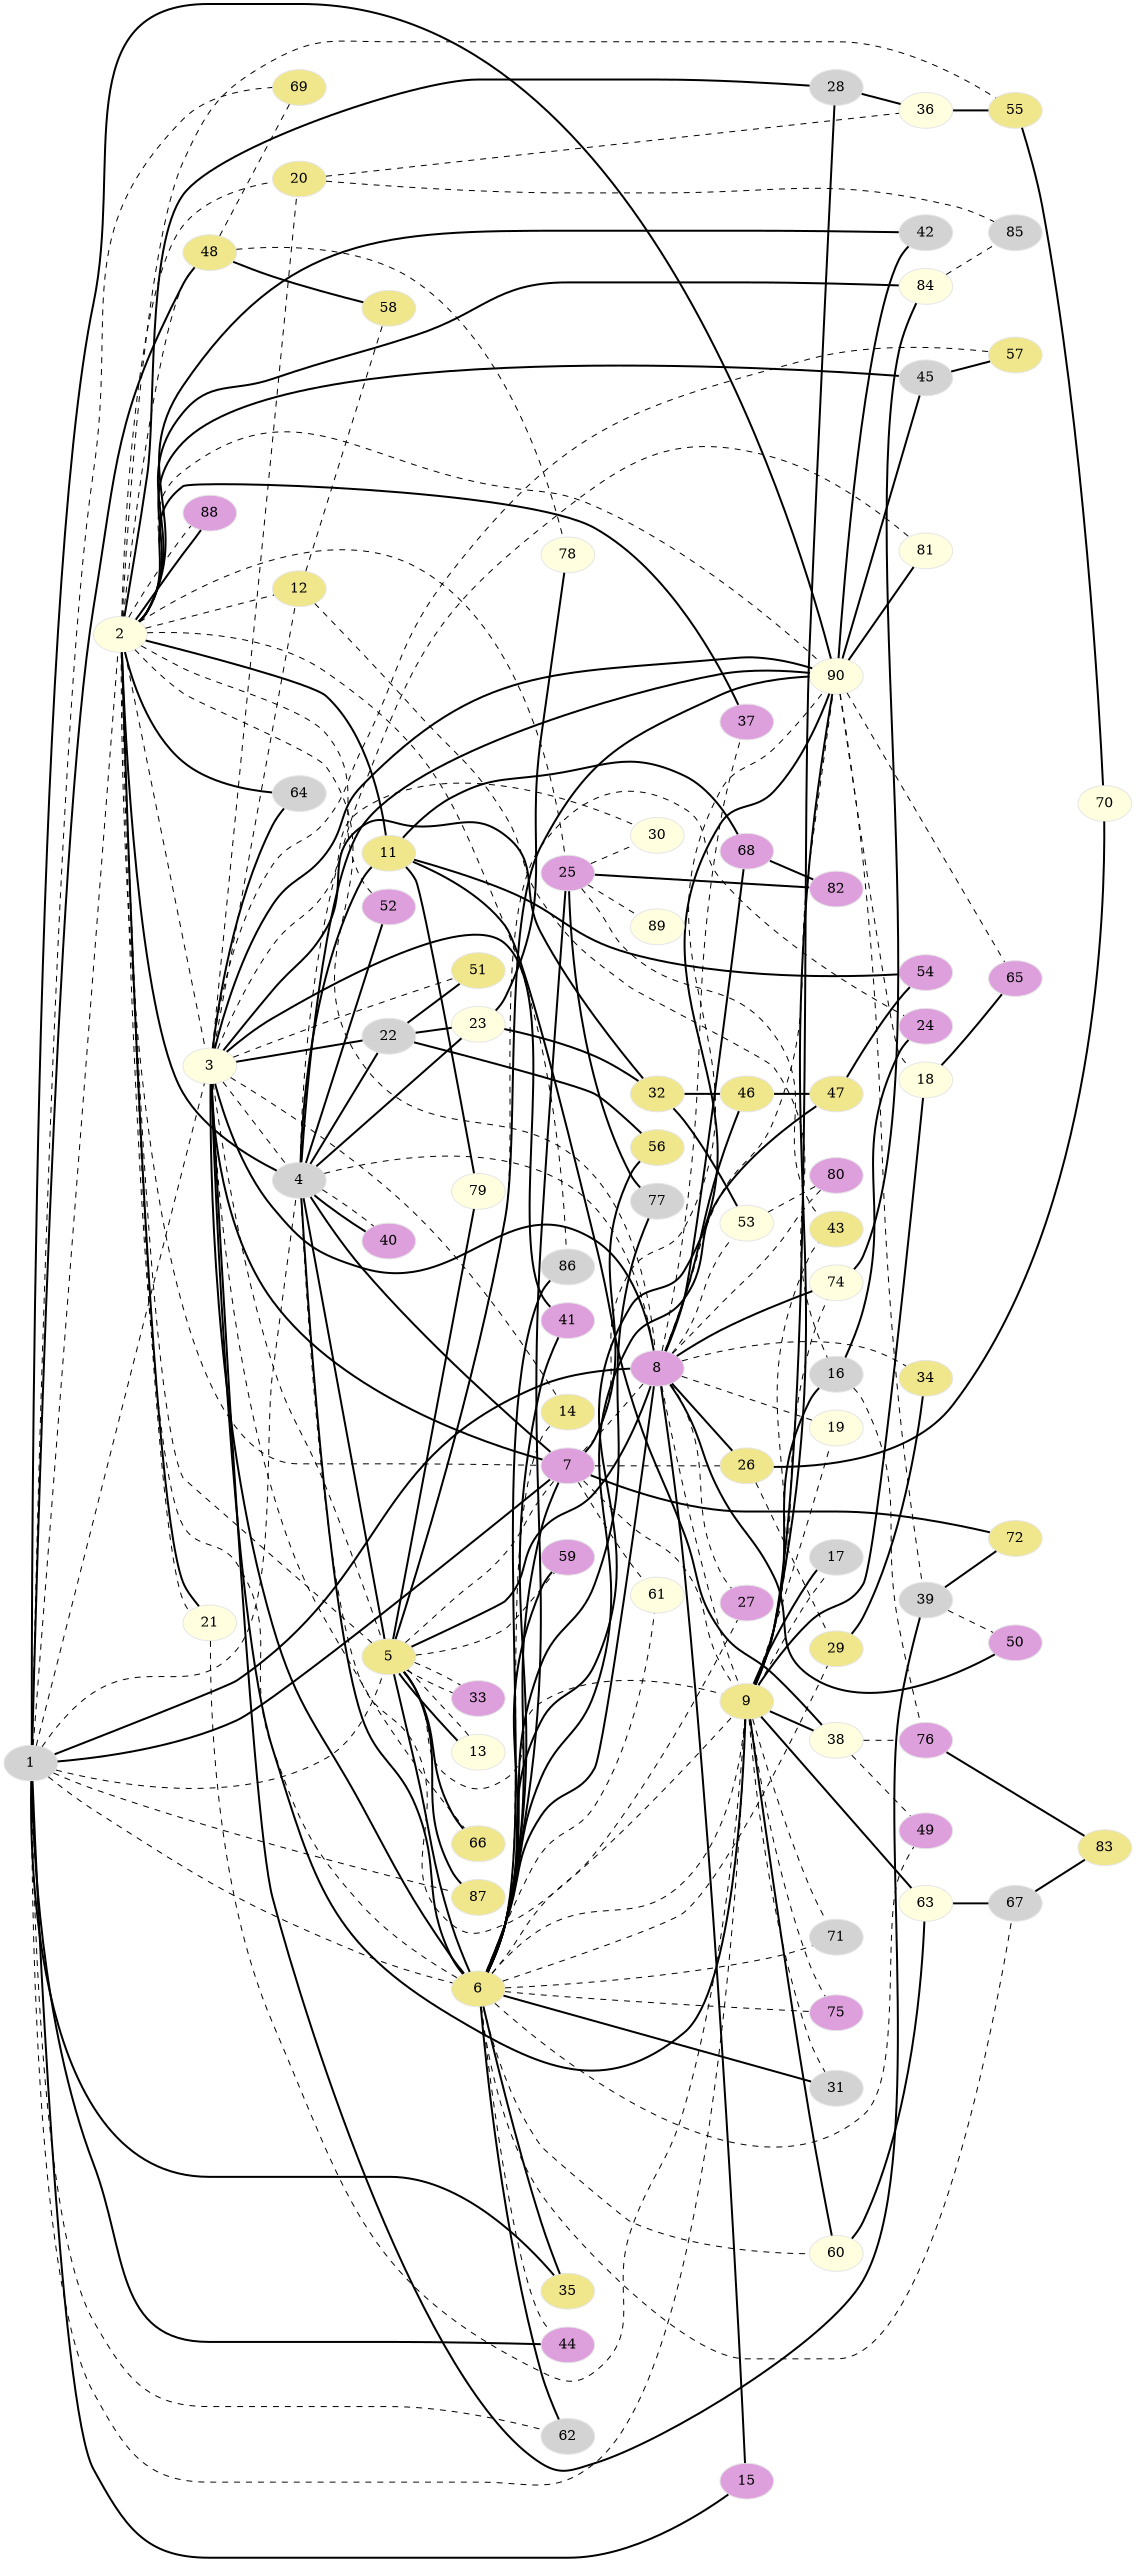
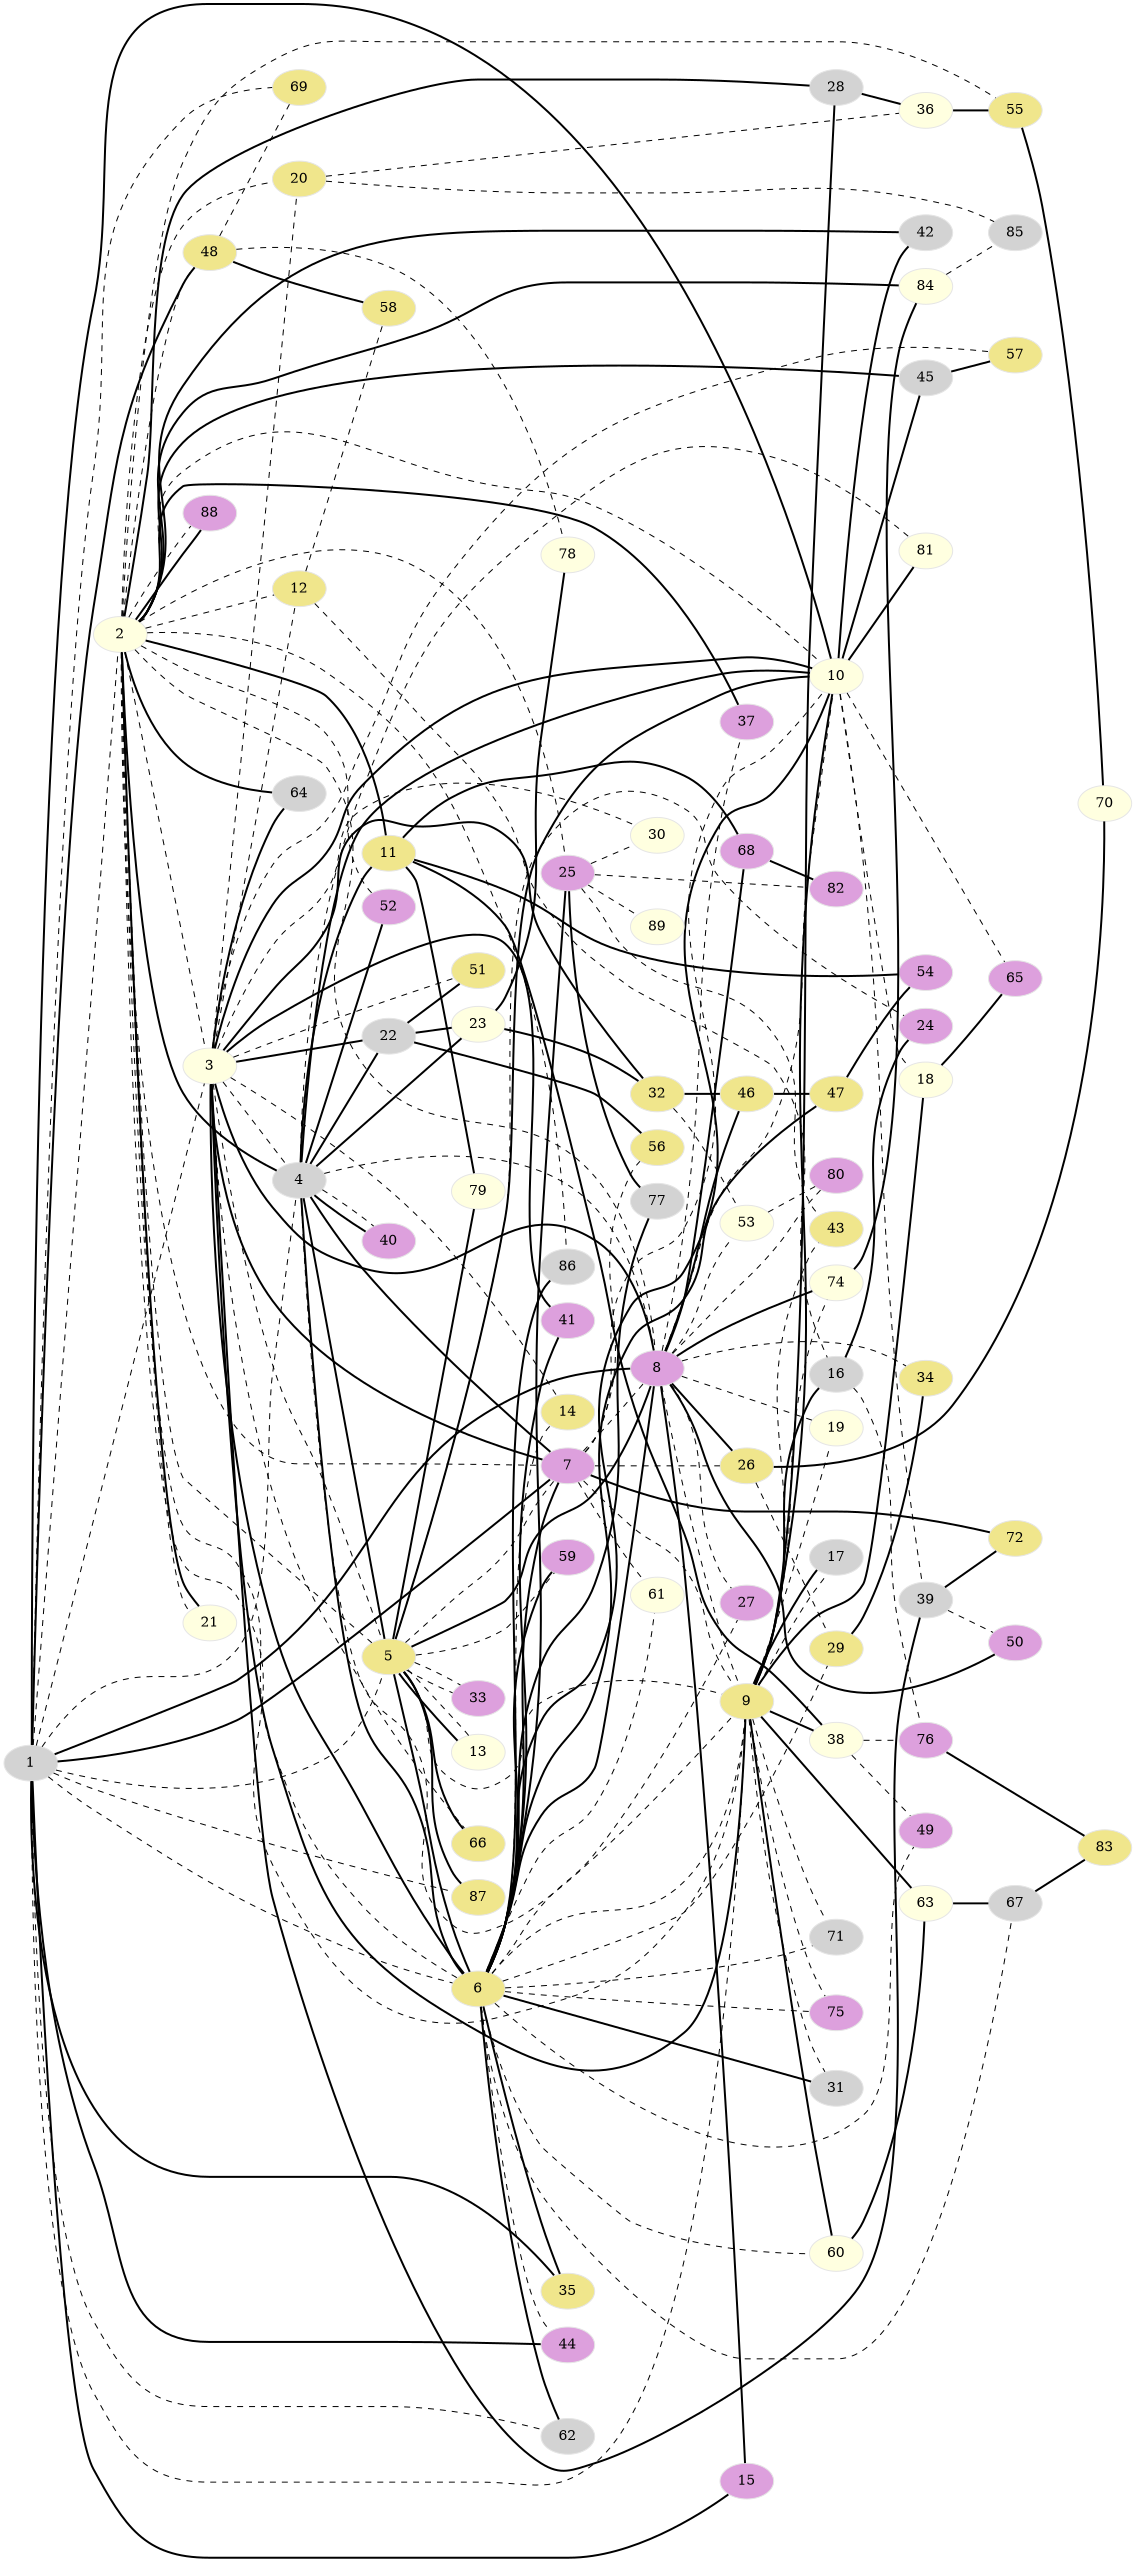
(836, 676) -> (836, 676)
(702, 881) -> (702, 881)
(702, 1146) -> (702, 1146)
(610, 1276) -> (610, 1276)
(461, 2324) -> (204, 1578)
